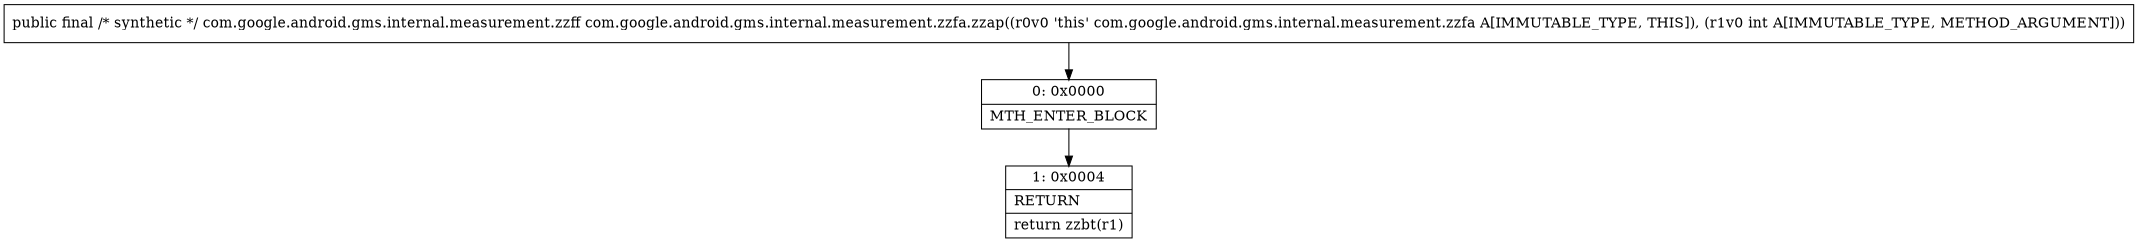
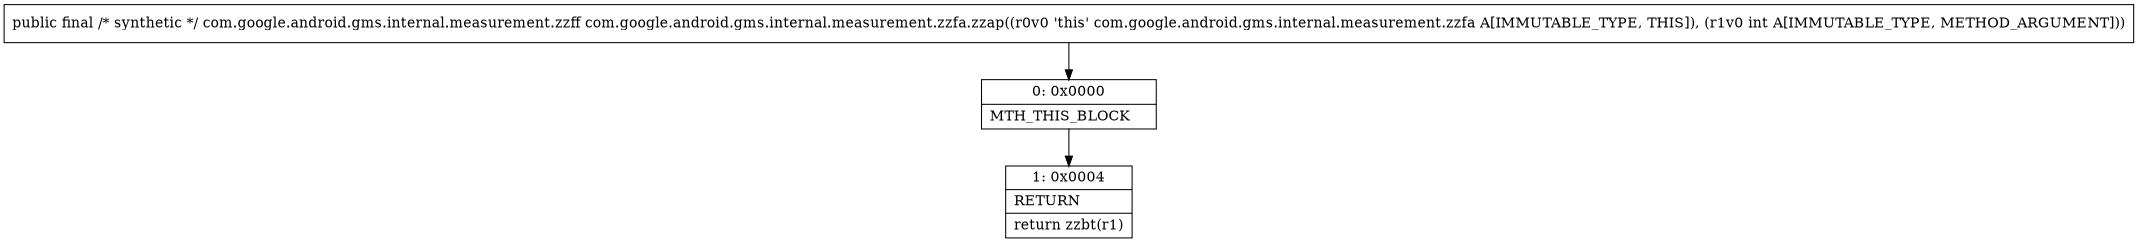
(1069, 116) -> (1060, 116)
